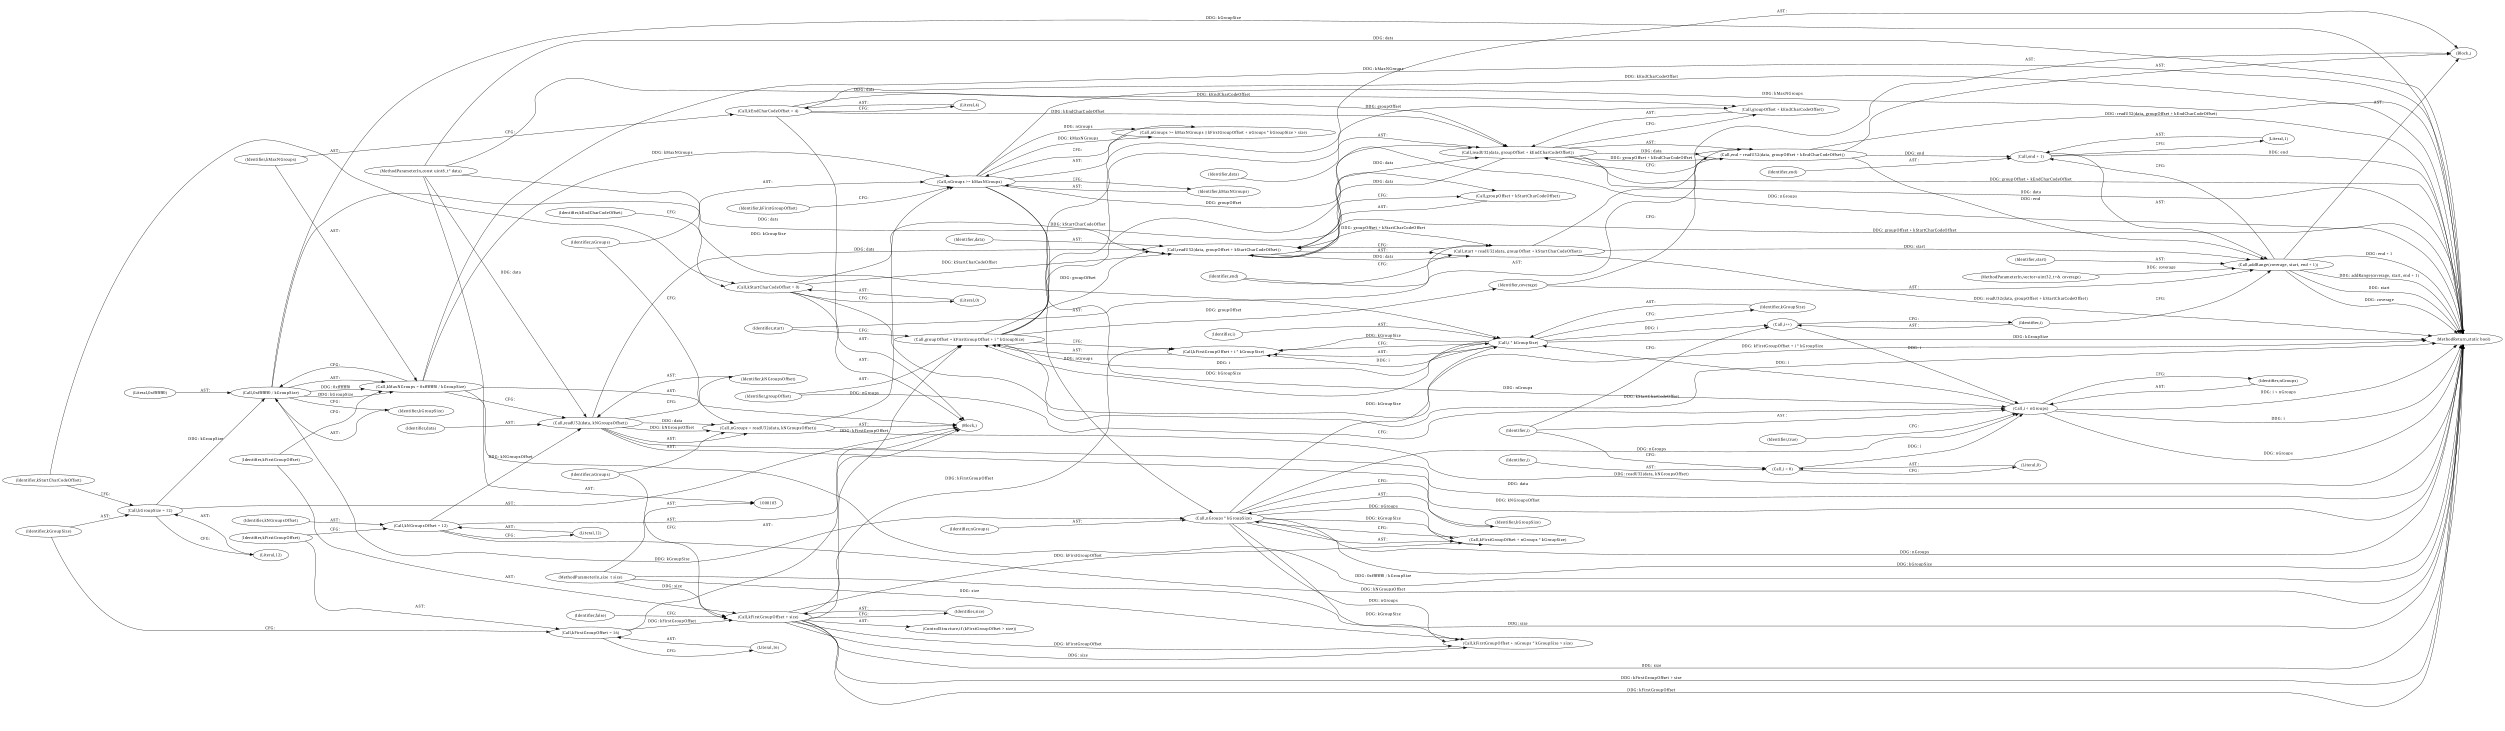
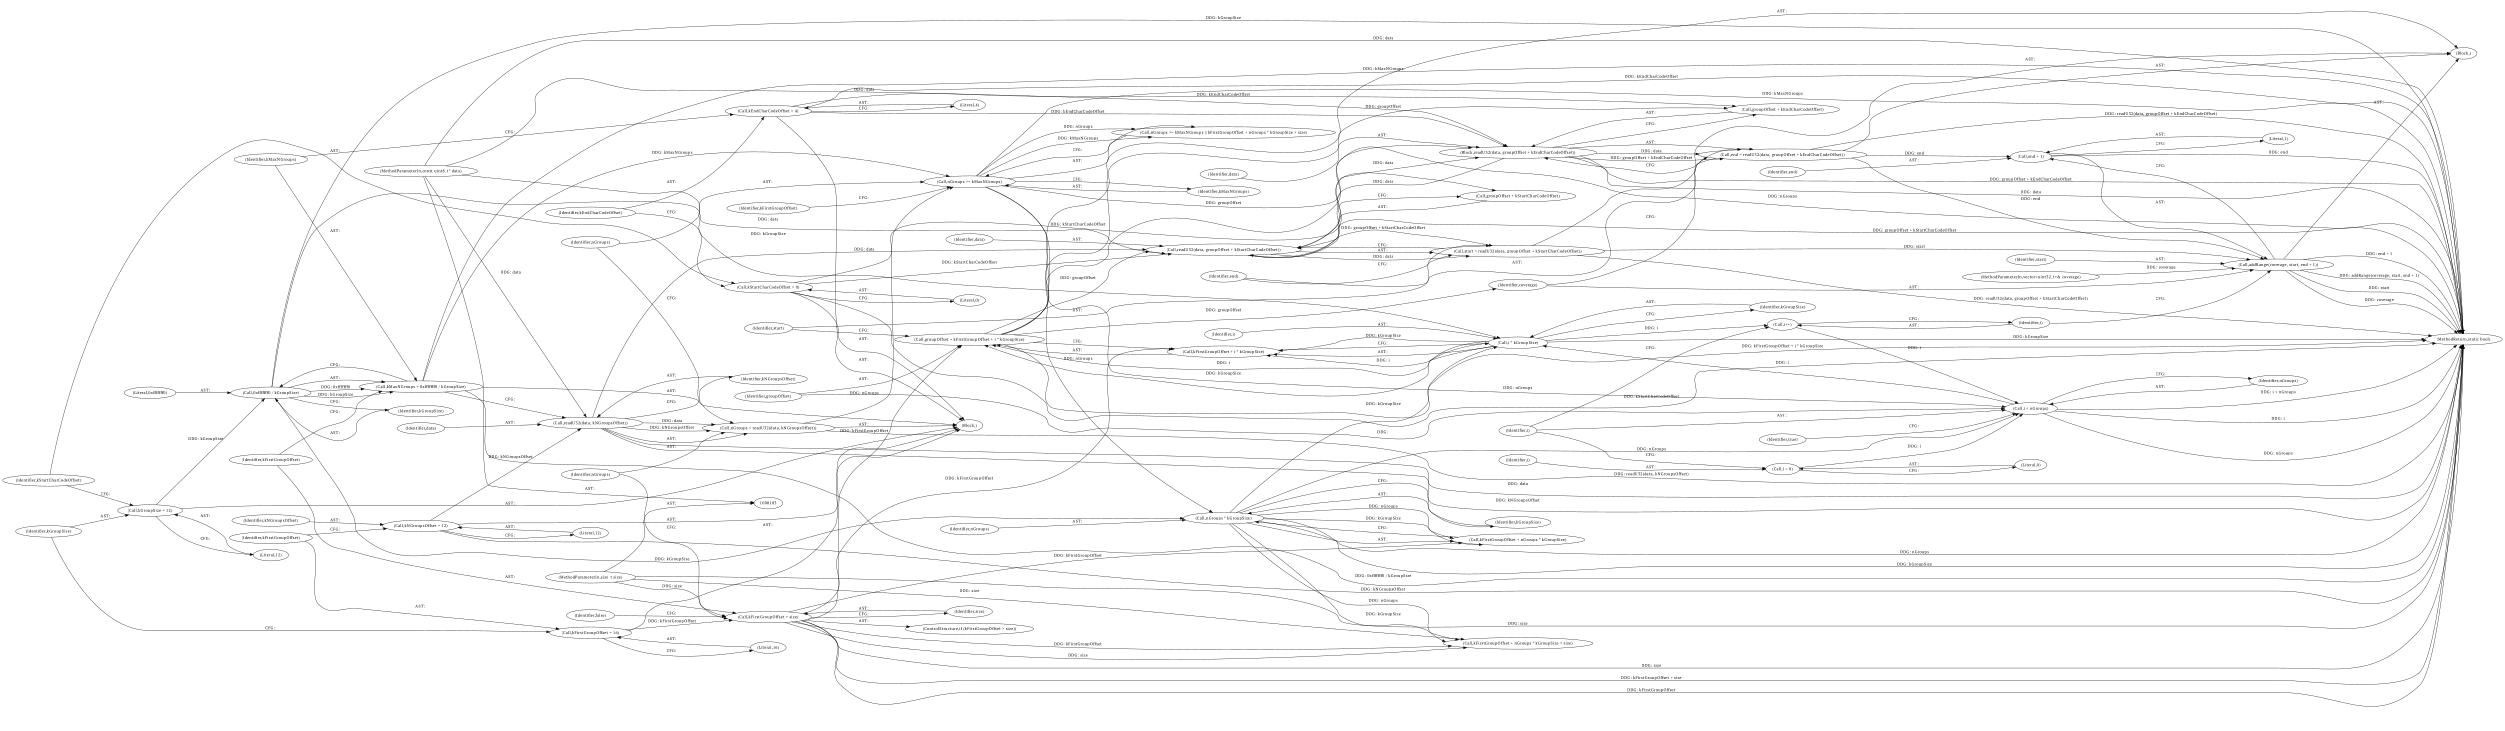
(1518, 152) -> (1518, 152)
none -> (703, 180)
(1383, 432) -> (1383, 432)
